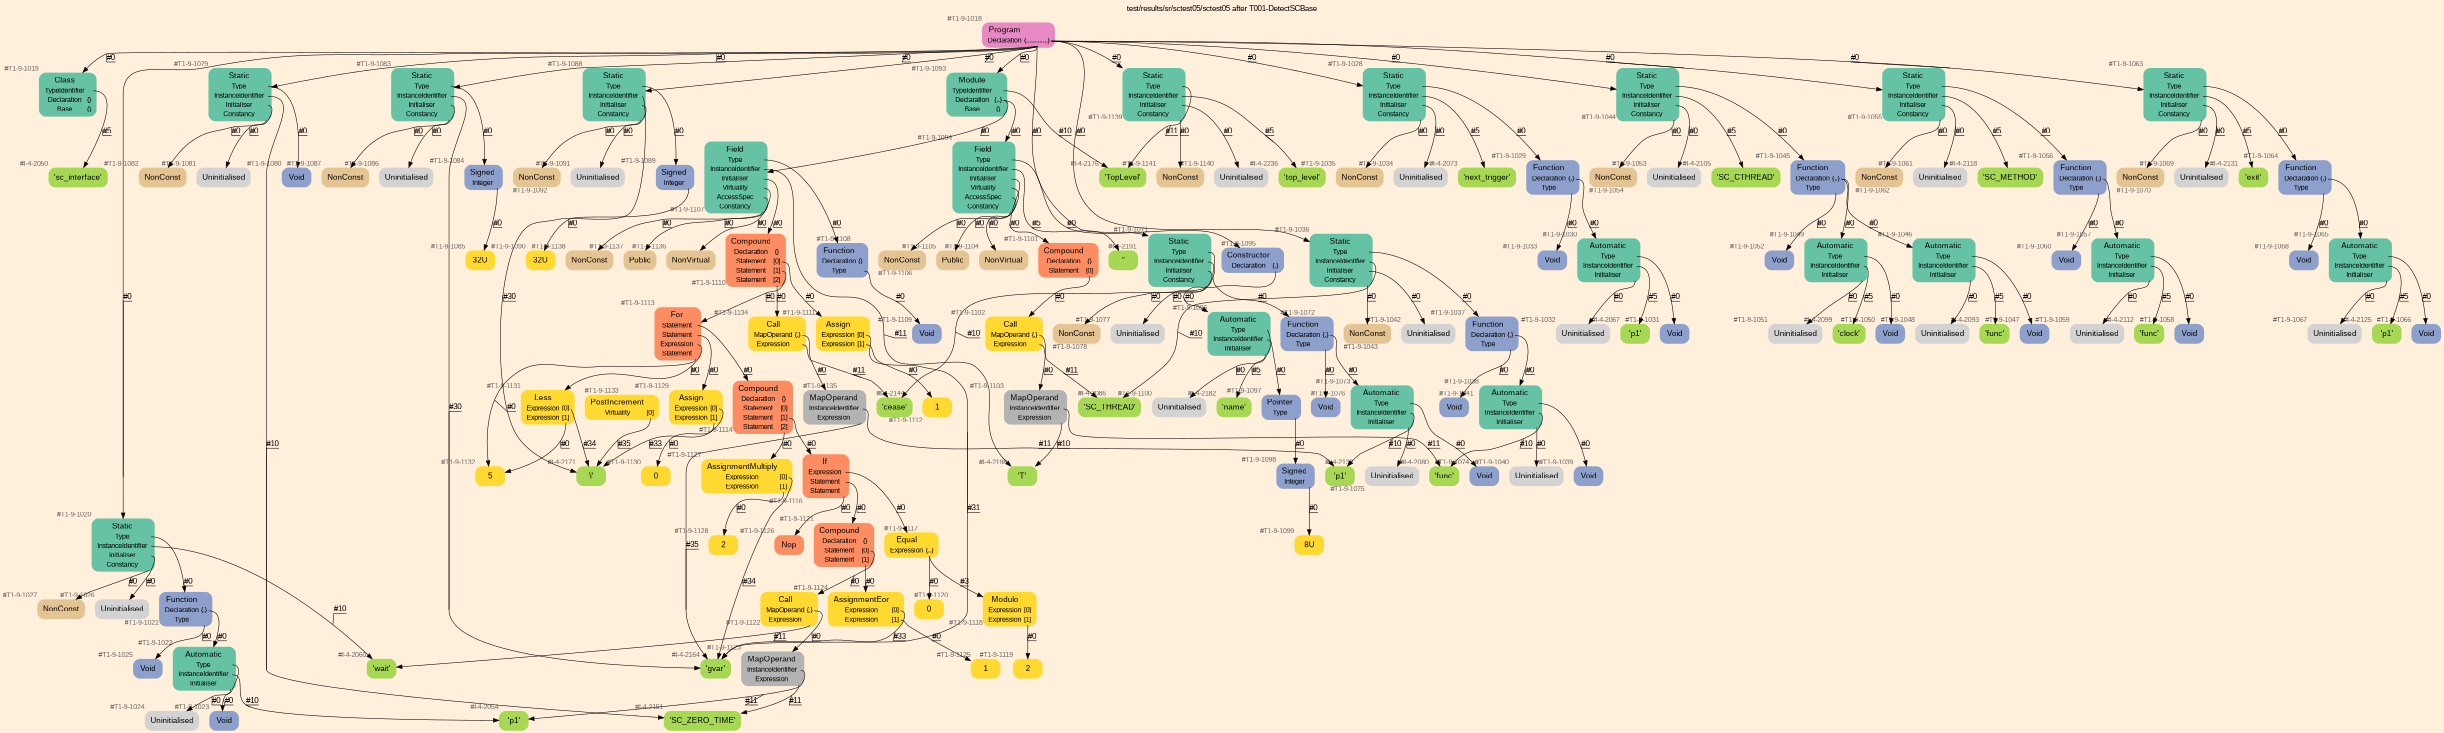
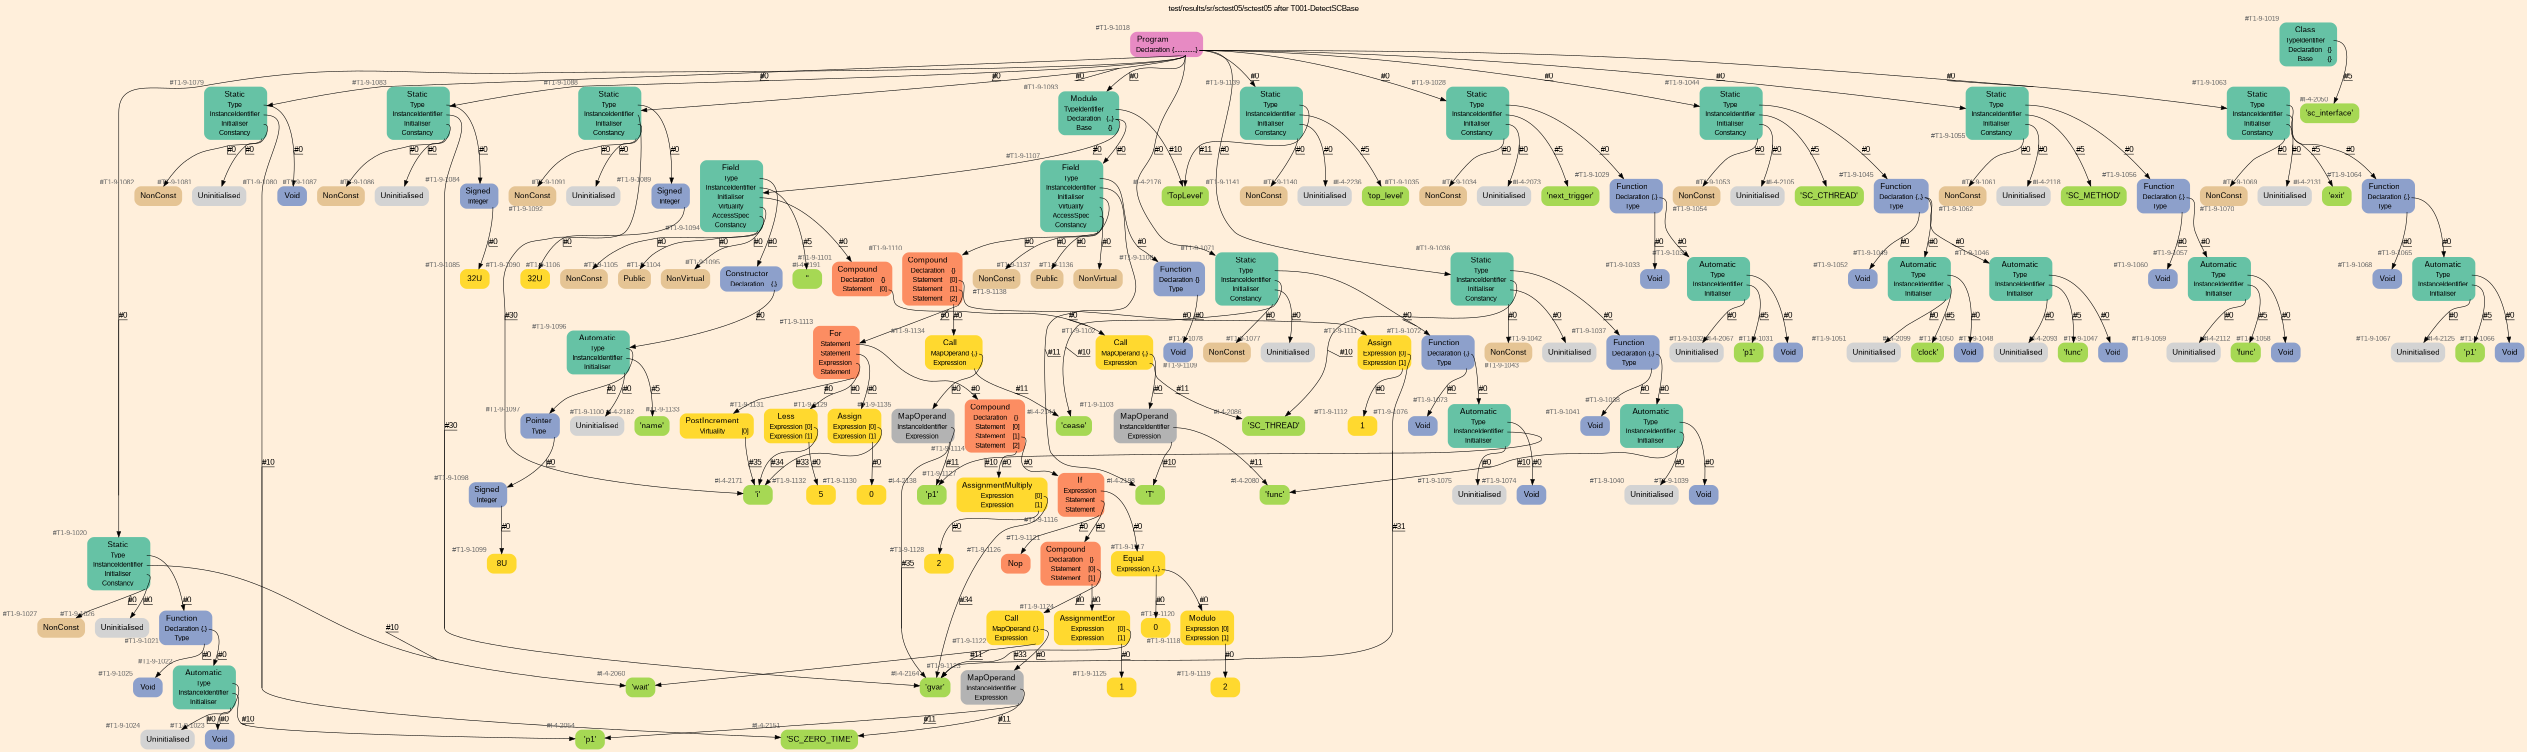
(560, 53) -> none
(558, 365) -> (795, 391)
(965, 582) -> (1204, 600)
